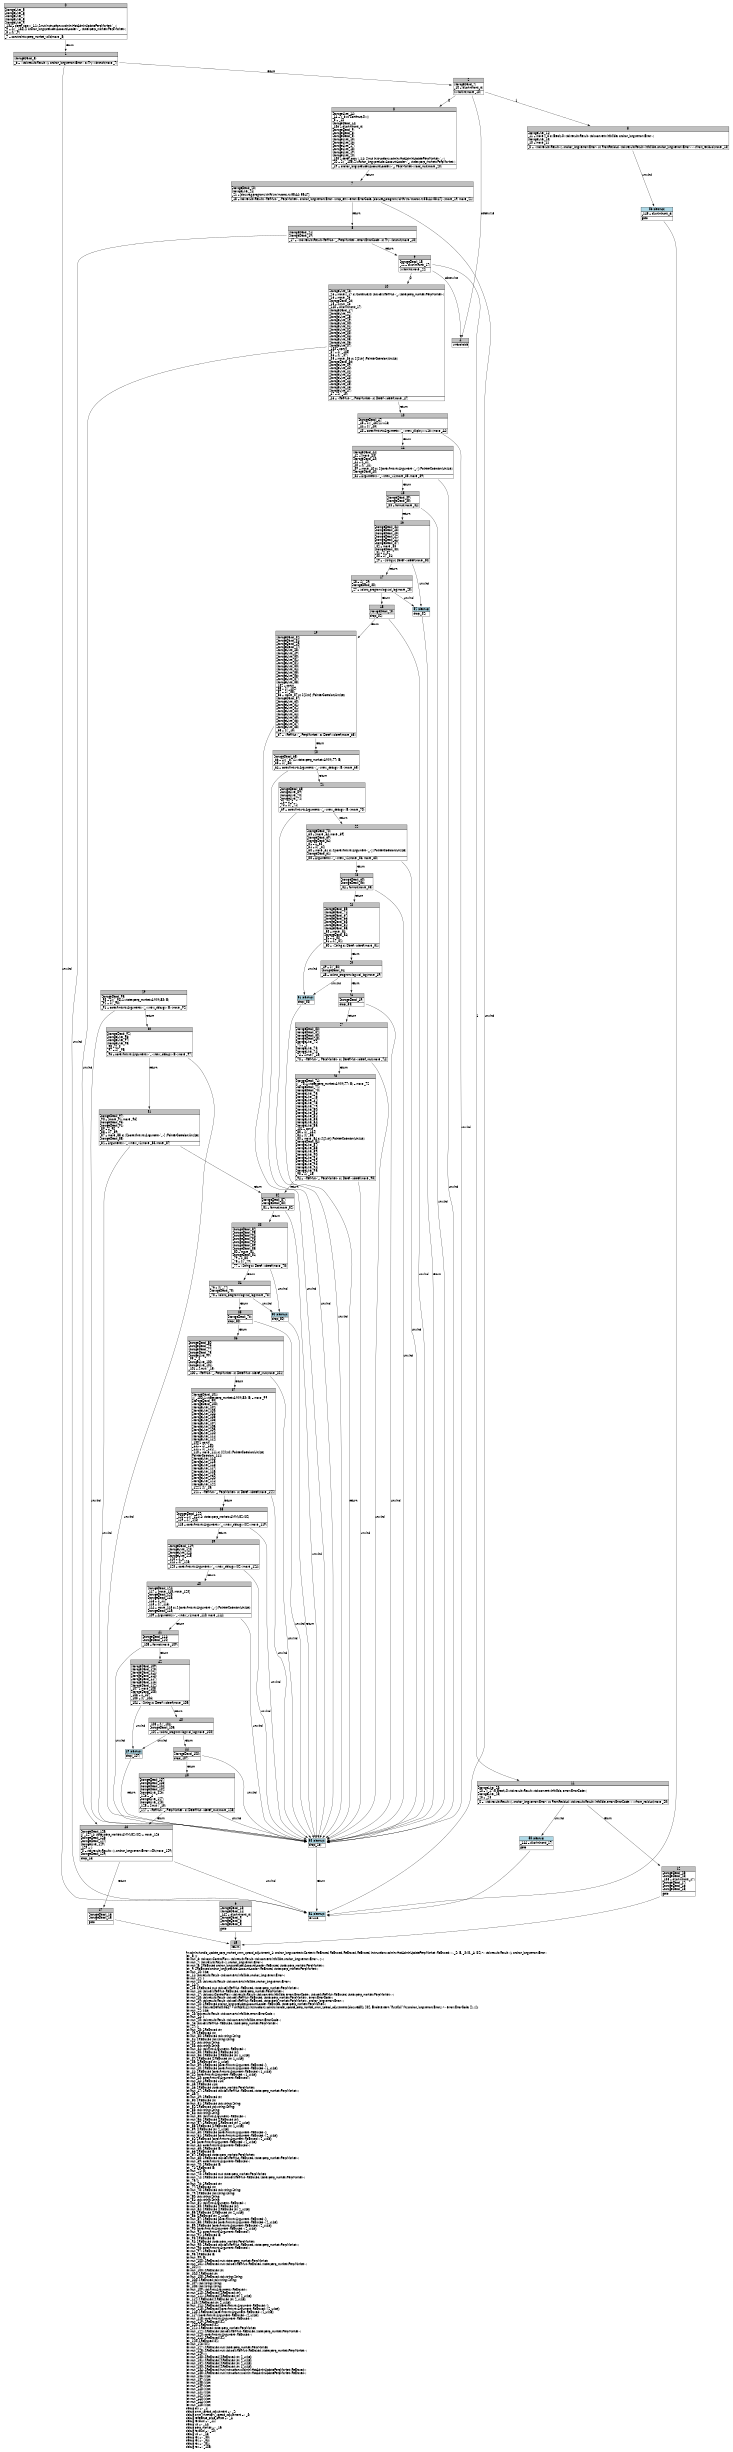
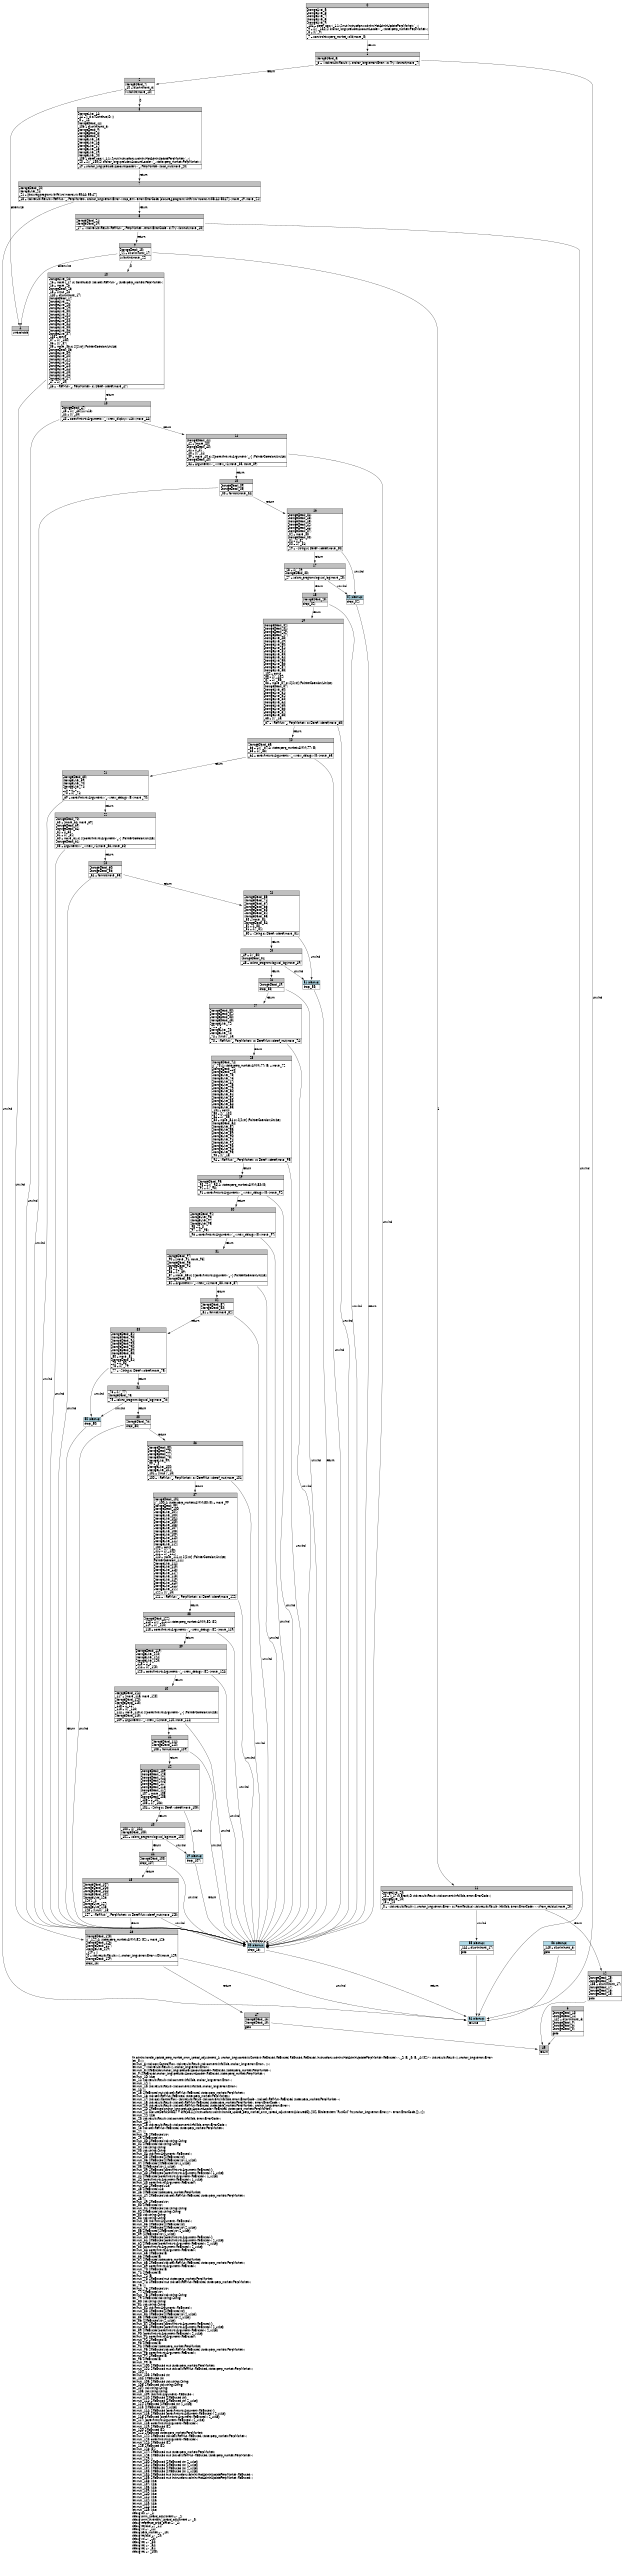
(628, 138) -> none
(290, 1186) -> (243, 1168)
